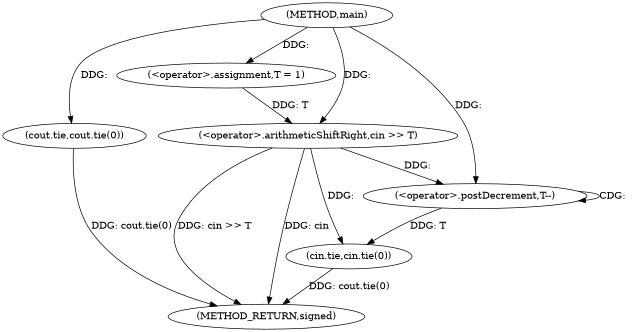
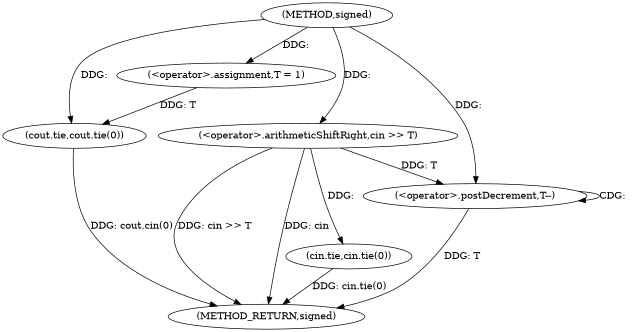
(327, 15) -> (327, 15)
(264, 104) -> (153, 105)
(419, 166) -> (419, 166)
(407, 223) -> (418, 273)
(132, 226) -> (132, 226)
(349, 287) -> (349, 287)
